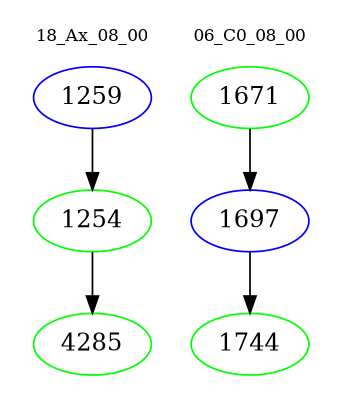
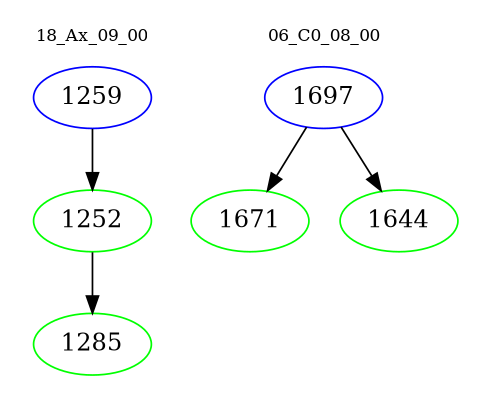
(92, 37) -> (92, 37)
(250, 151) -> (292, 151)
(92, 221) -> (92, 221)
(92, 344) -> (92, 344)
(250, 344) -> (399, 221)
